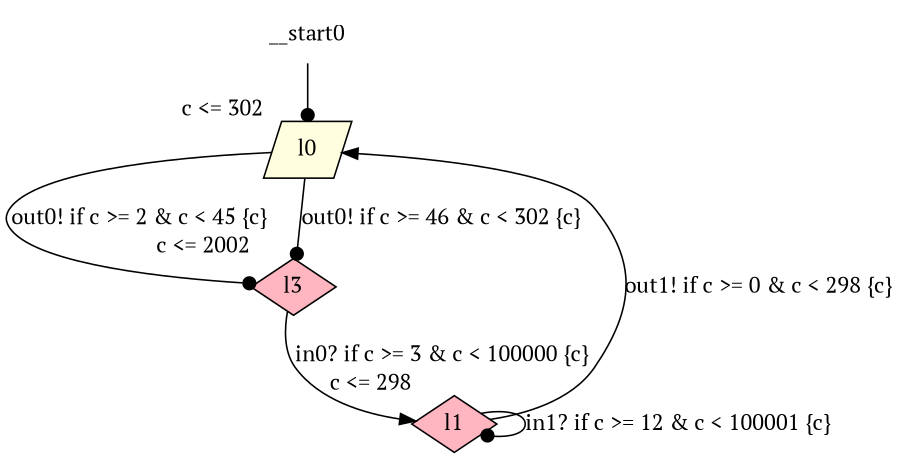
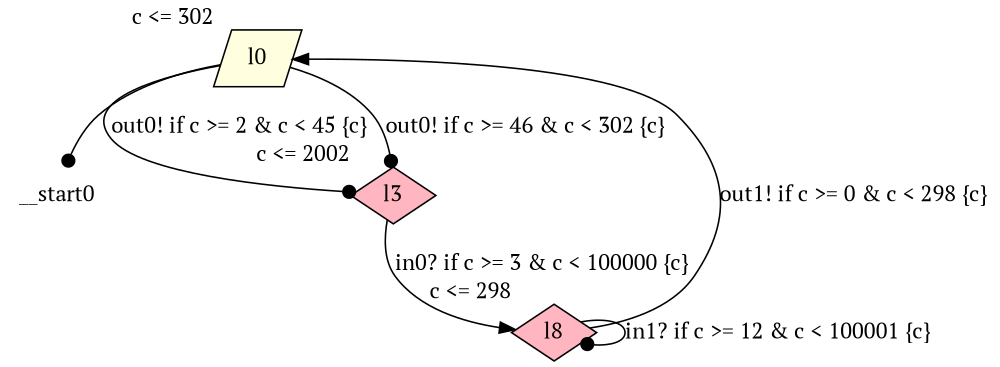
(308, 86) -> (134, 92)
(454, 424) -> (554, 333)
